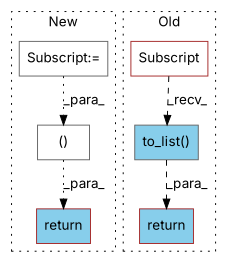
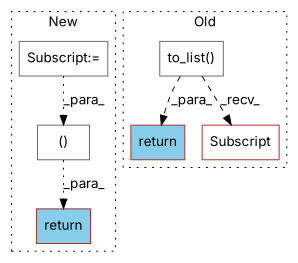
(168, 96) -> (214, 96)
(167, 142) -> (192, 59)
